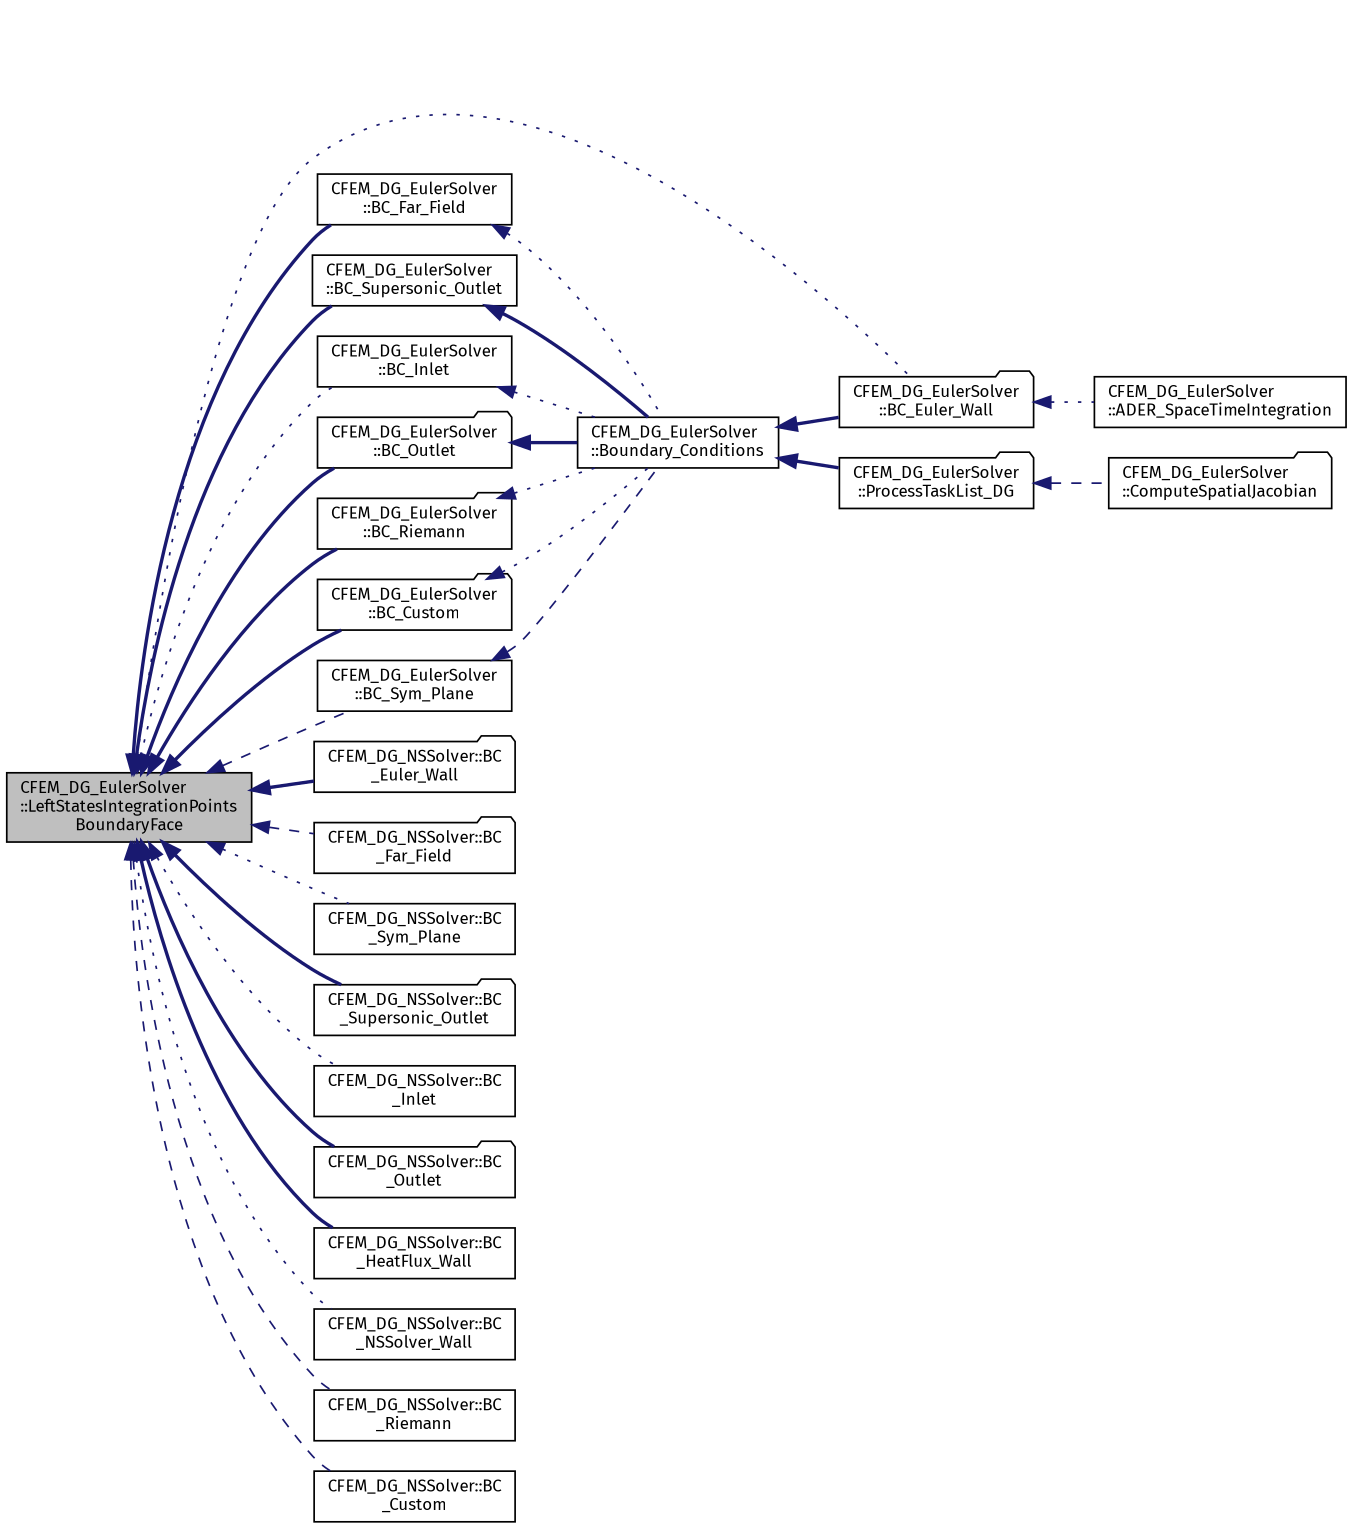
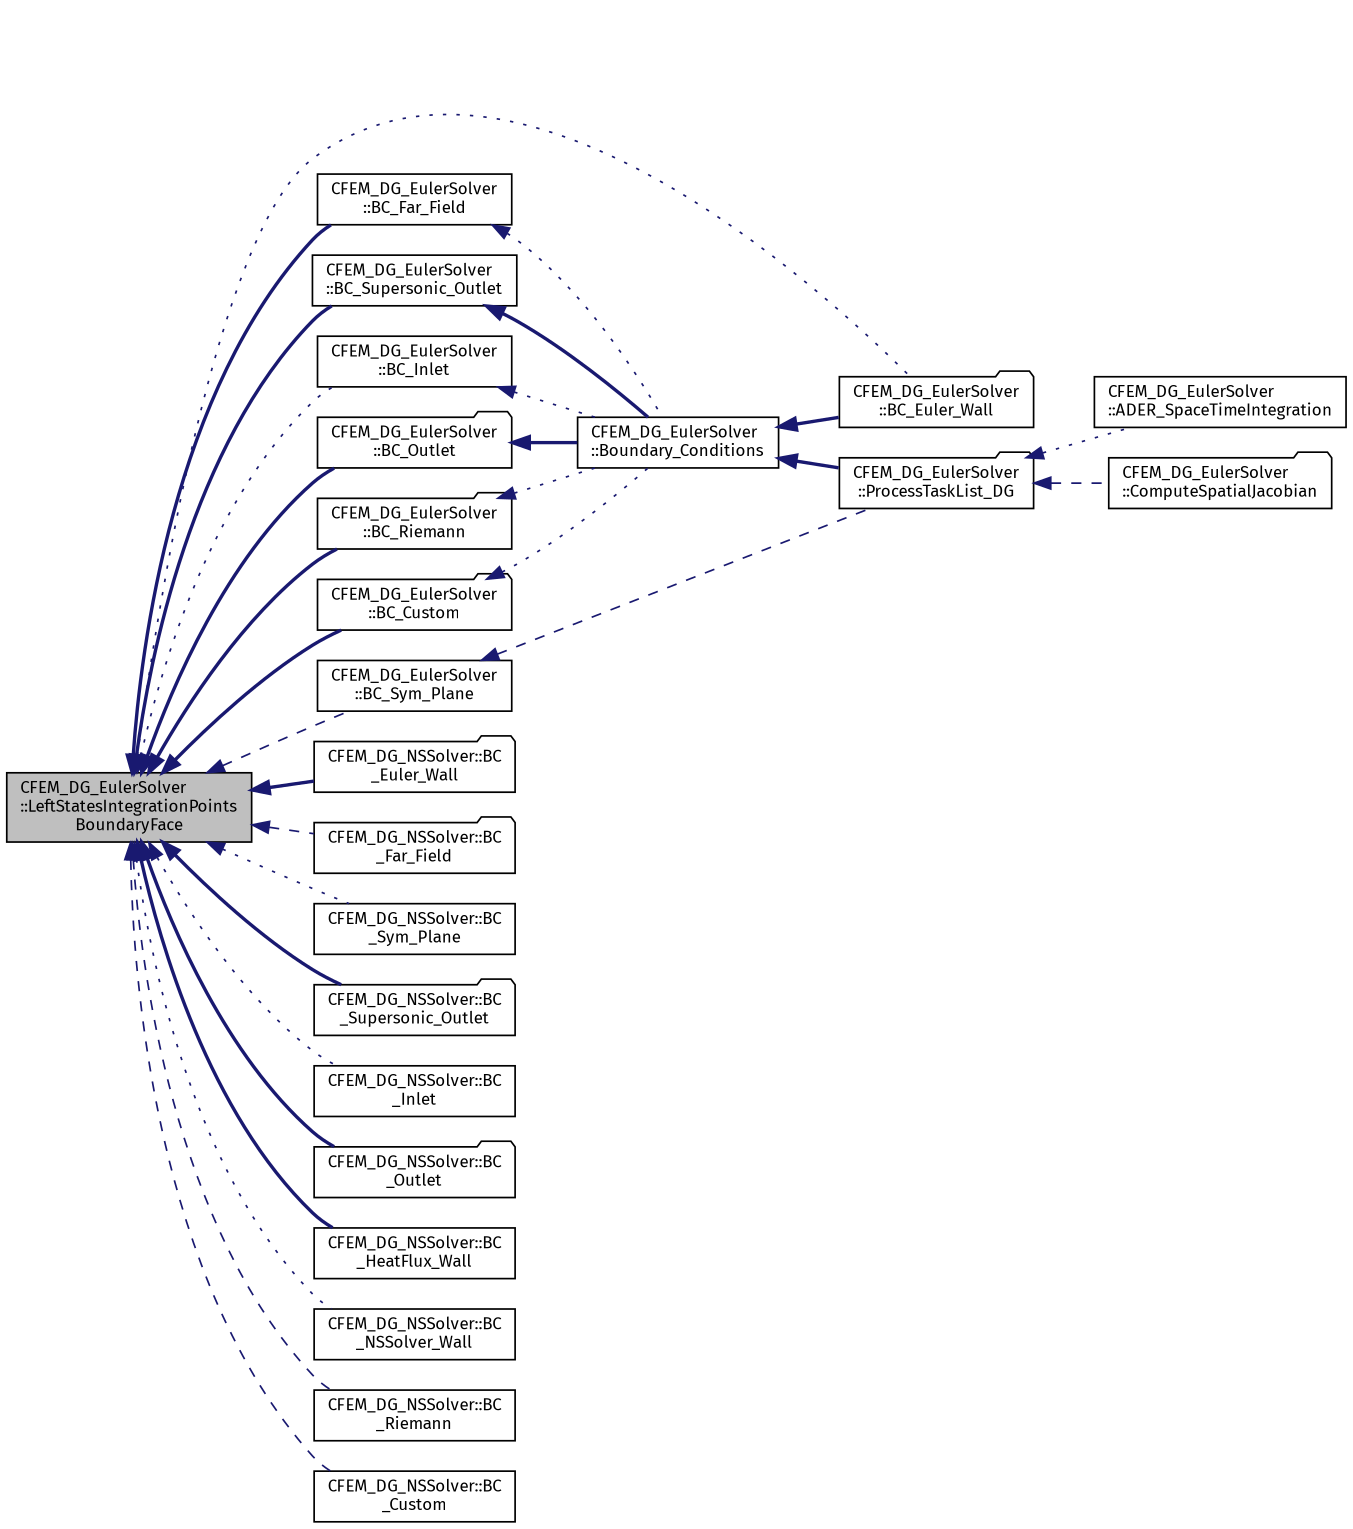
(1072, 402) -> (1087, 440)
(585, 563) -> (683, 581)
